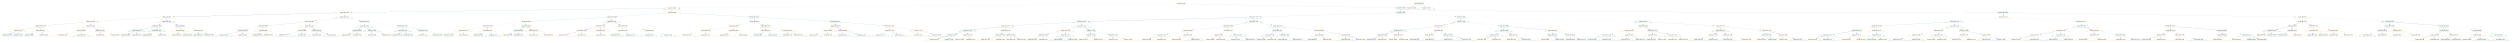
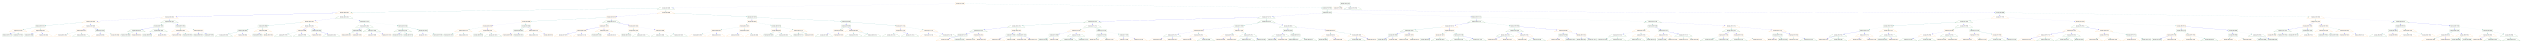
none -> (597, 35)
